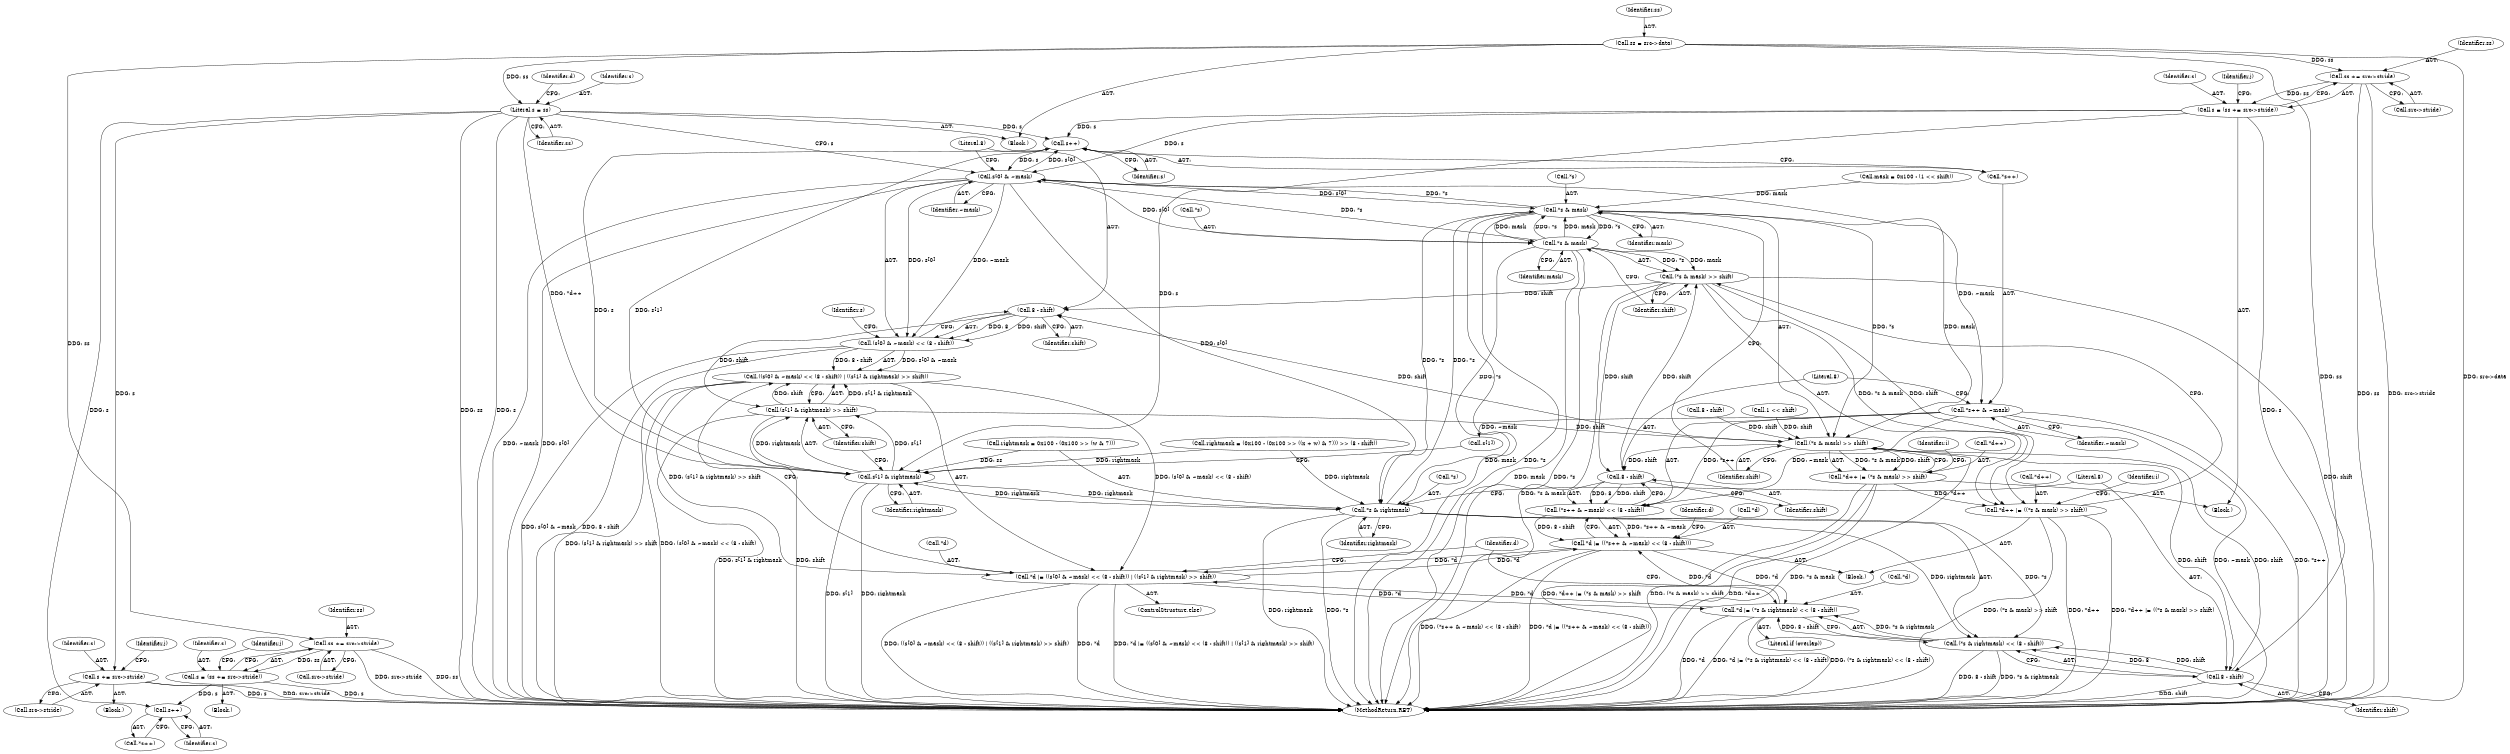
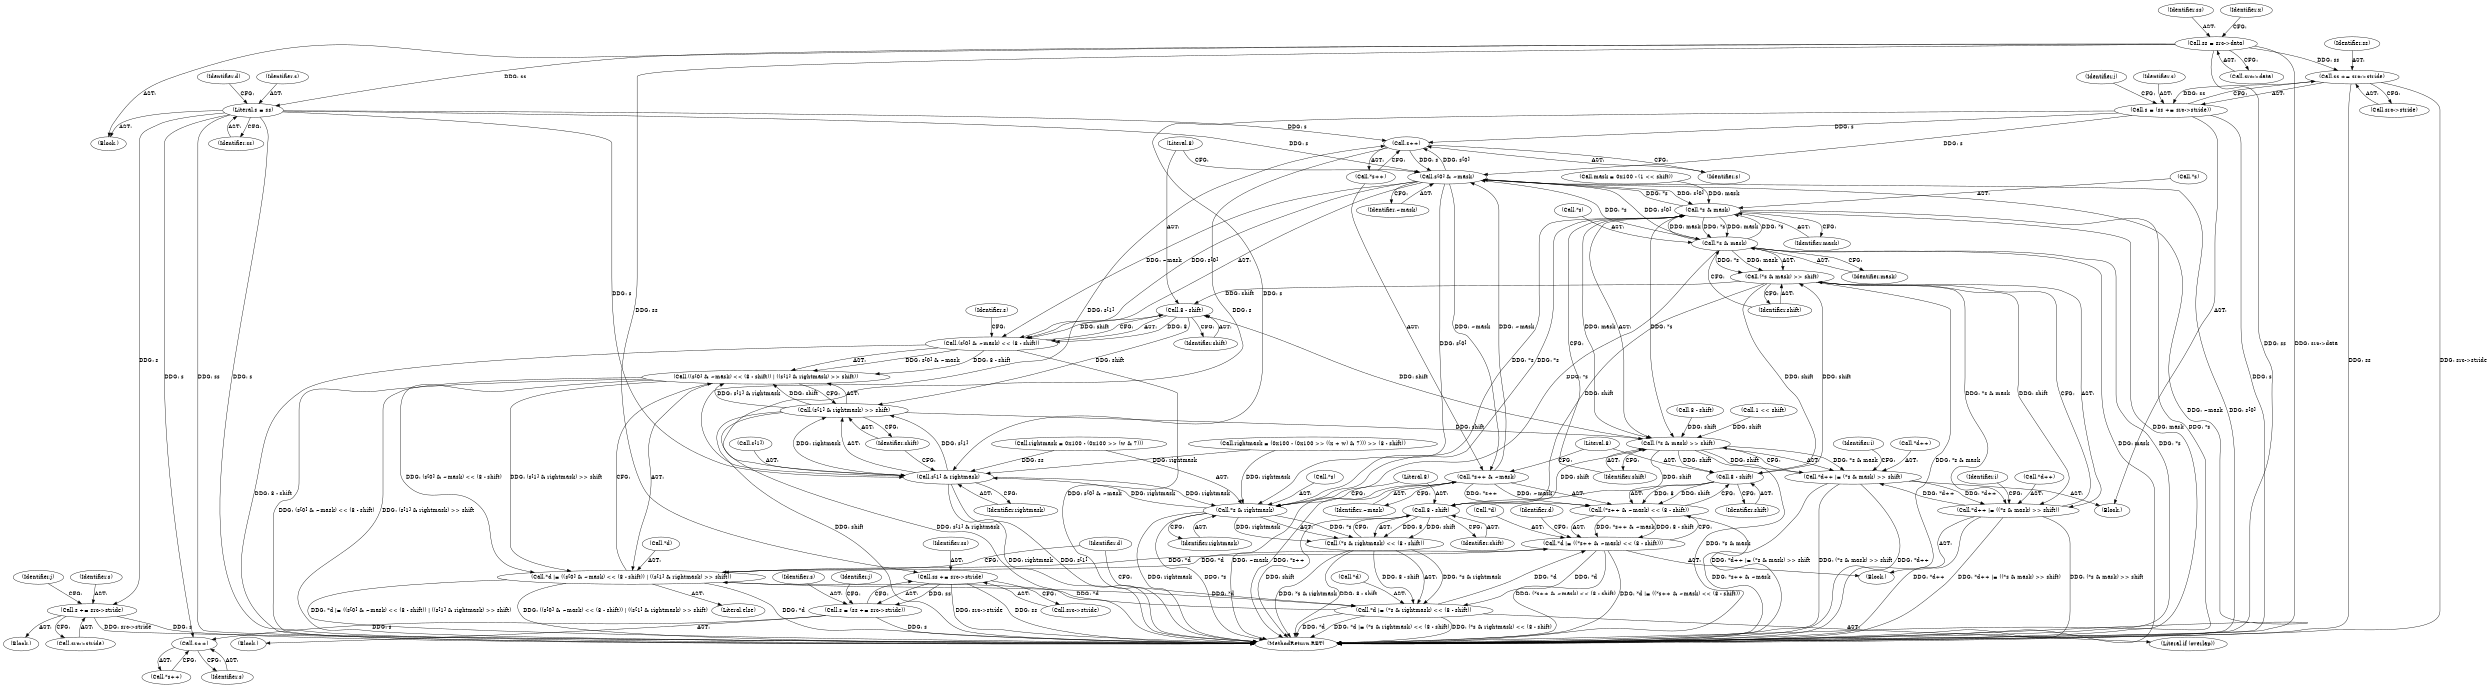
none -> (2246, 10)
none -> (2252, 77)
(825, 144) -> (1299, 144)
(566, 294) -> (622, 294)
(1706, 418) -> (1499, 323)
(1304, 461) -> (773, 461)
none -> (1924, 497)
(1170, 611) -> (738, 611)
none -> (1761, 618)
(1833, 632) -> none
